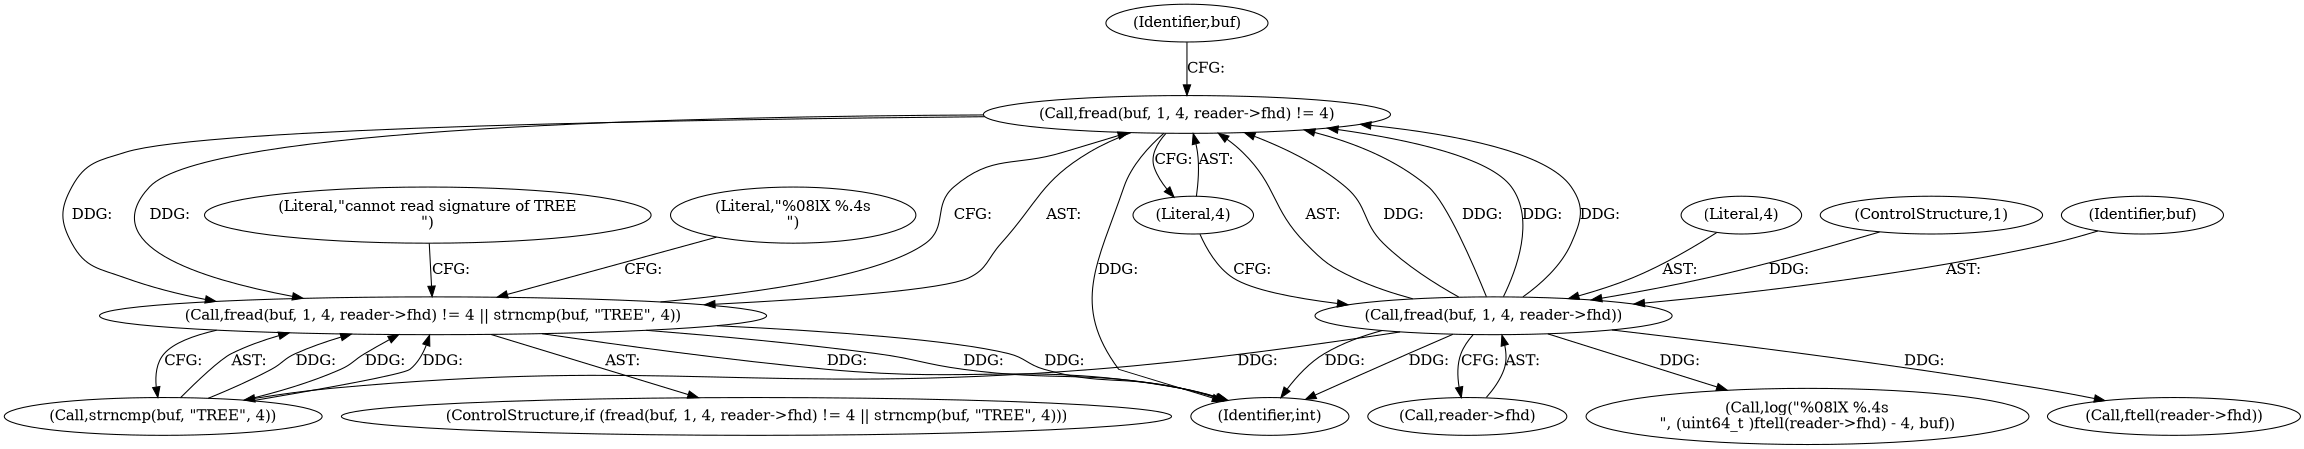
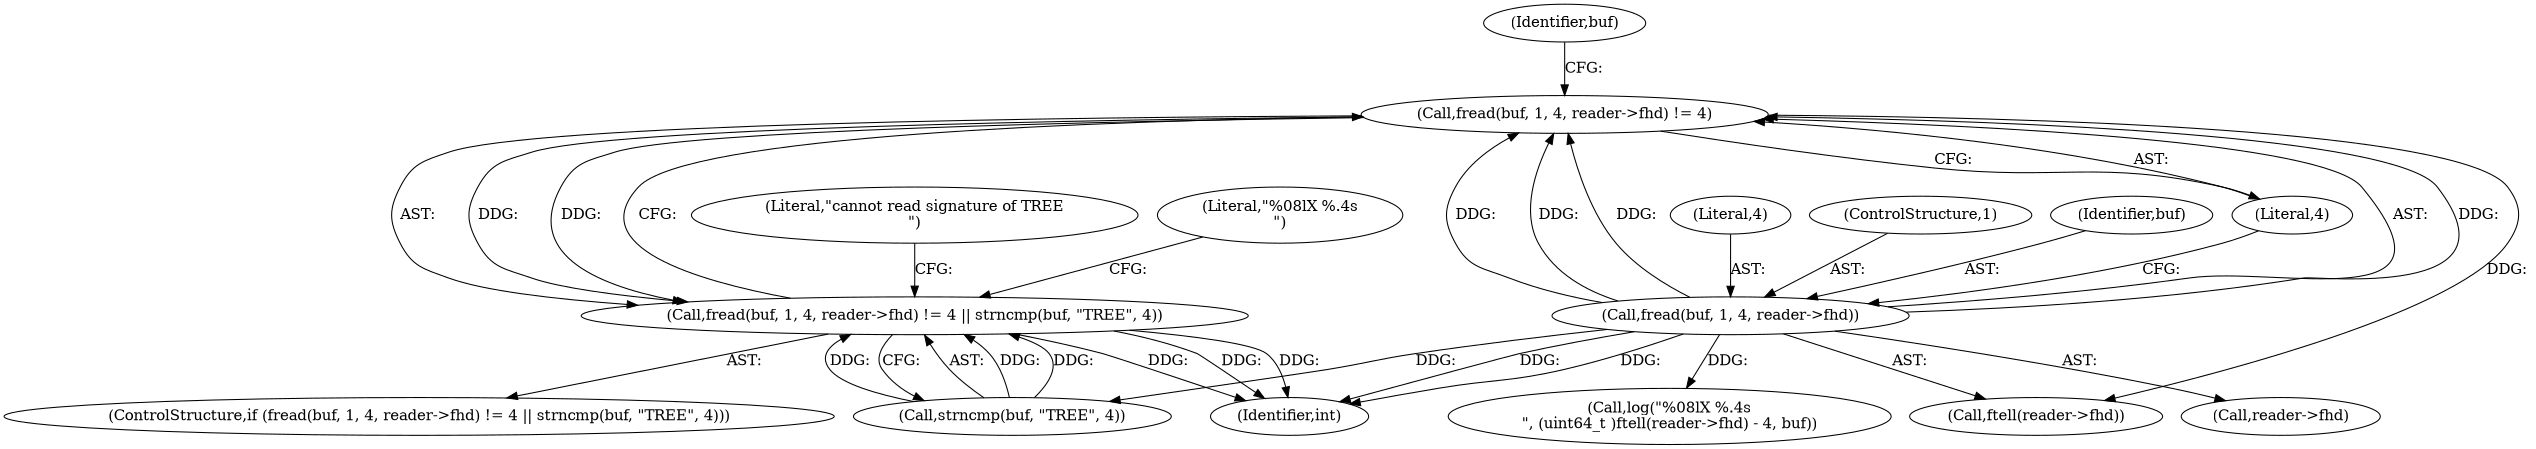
(1791, 270) -> (1850, 270)
(1093, 294) -> (2385, 148)
(1482, 361) -> (2082, 361)
(1927, 361) -> (1912, 361)
(1502, 374) -> none
